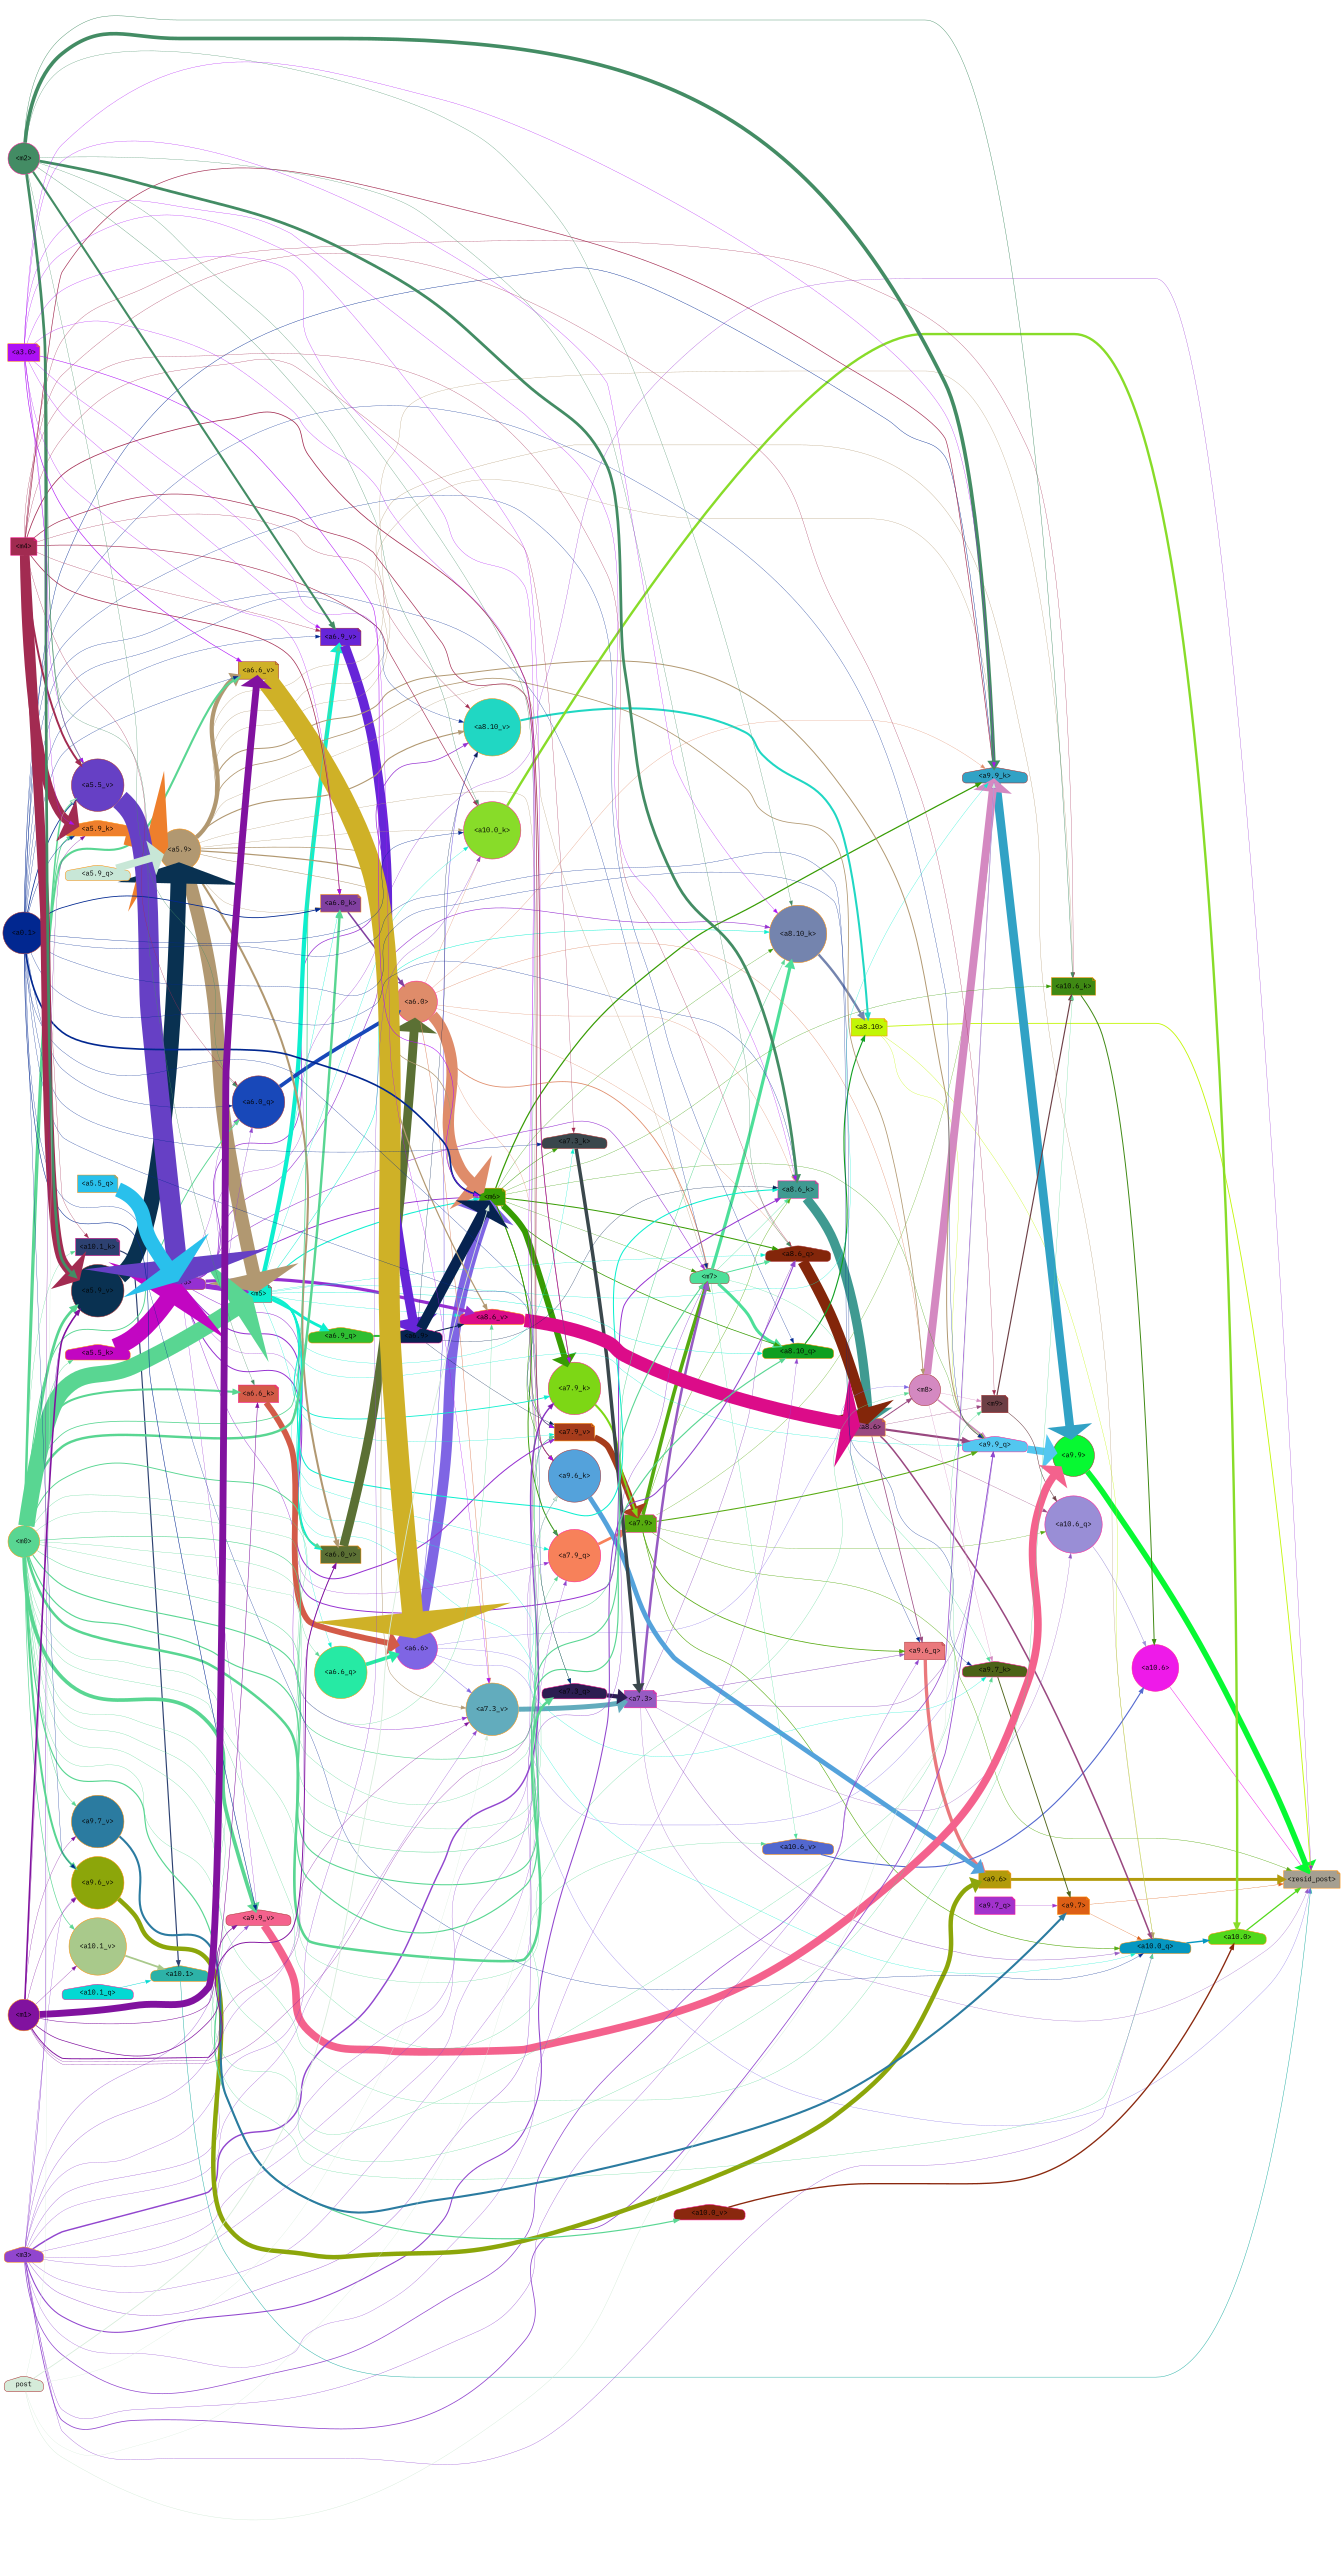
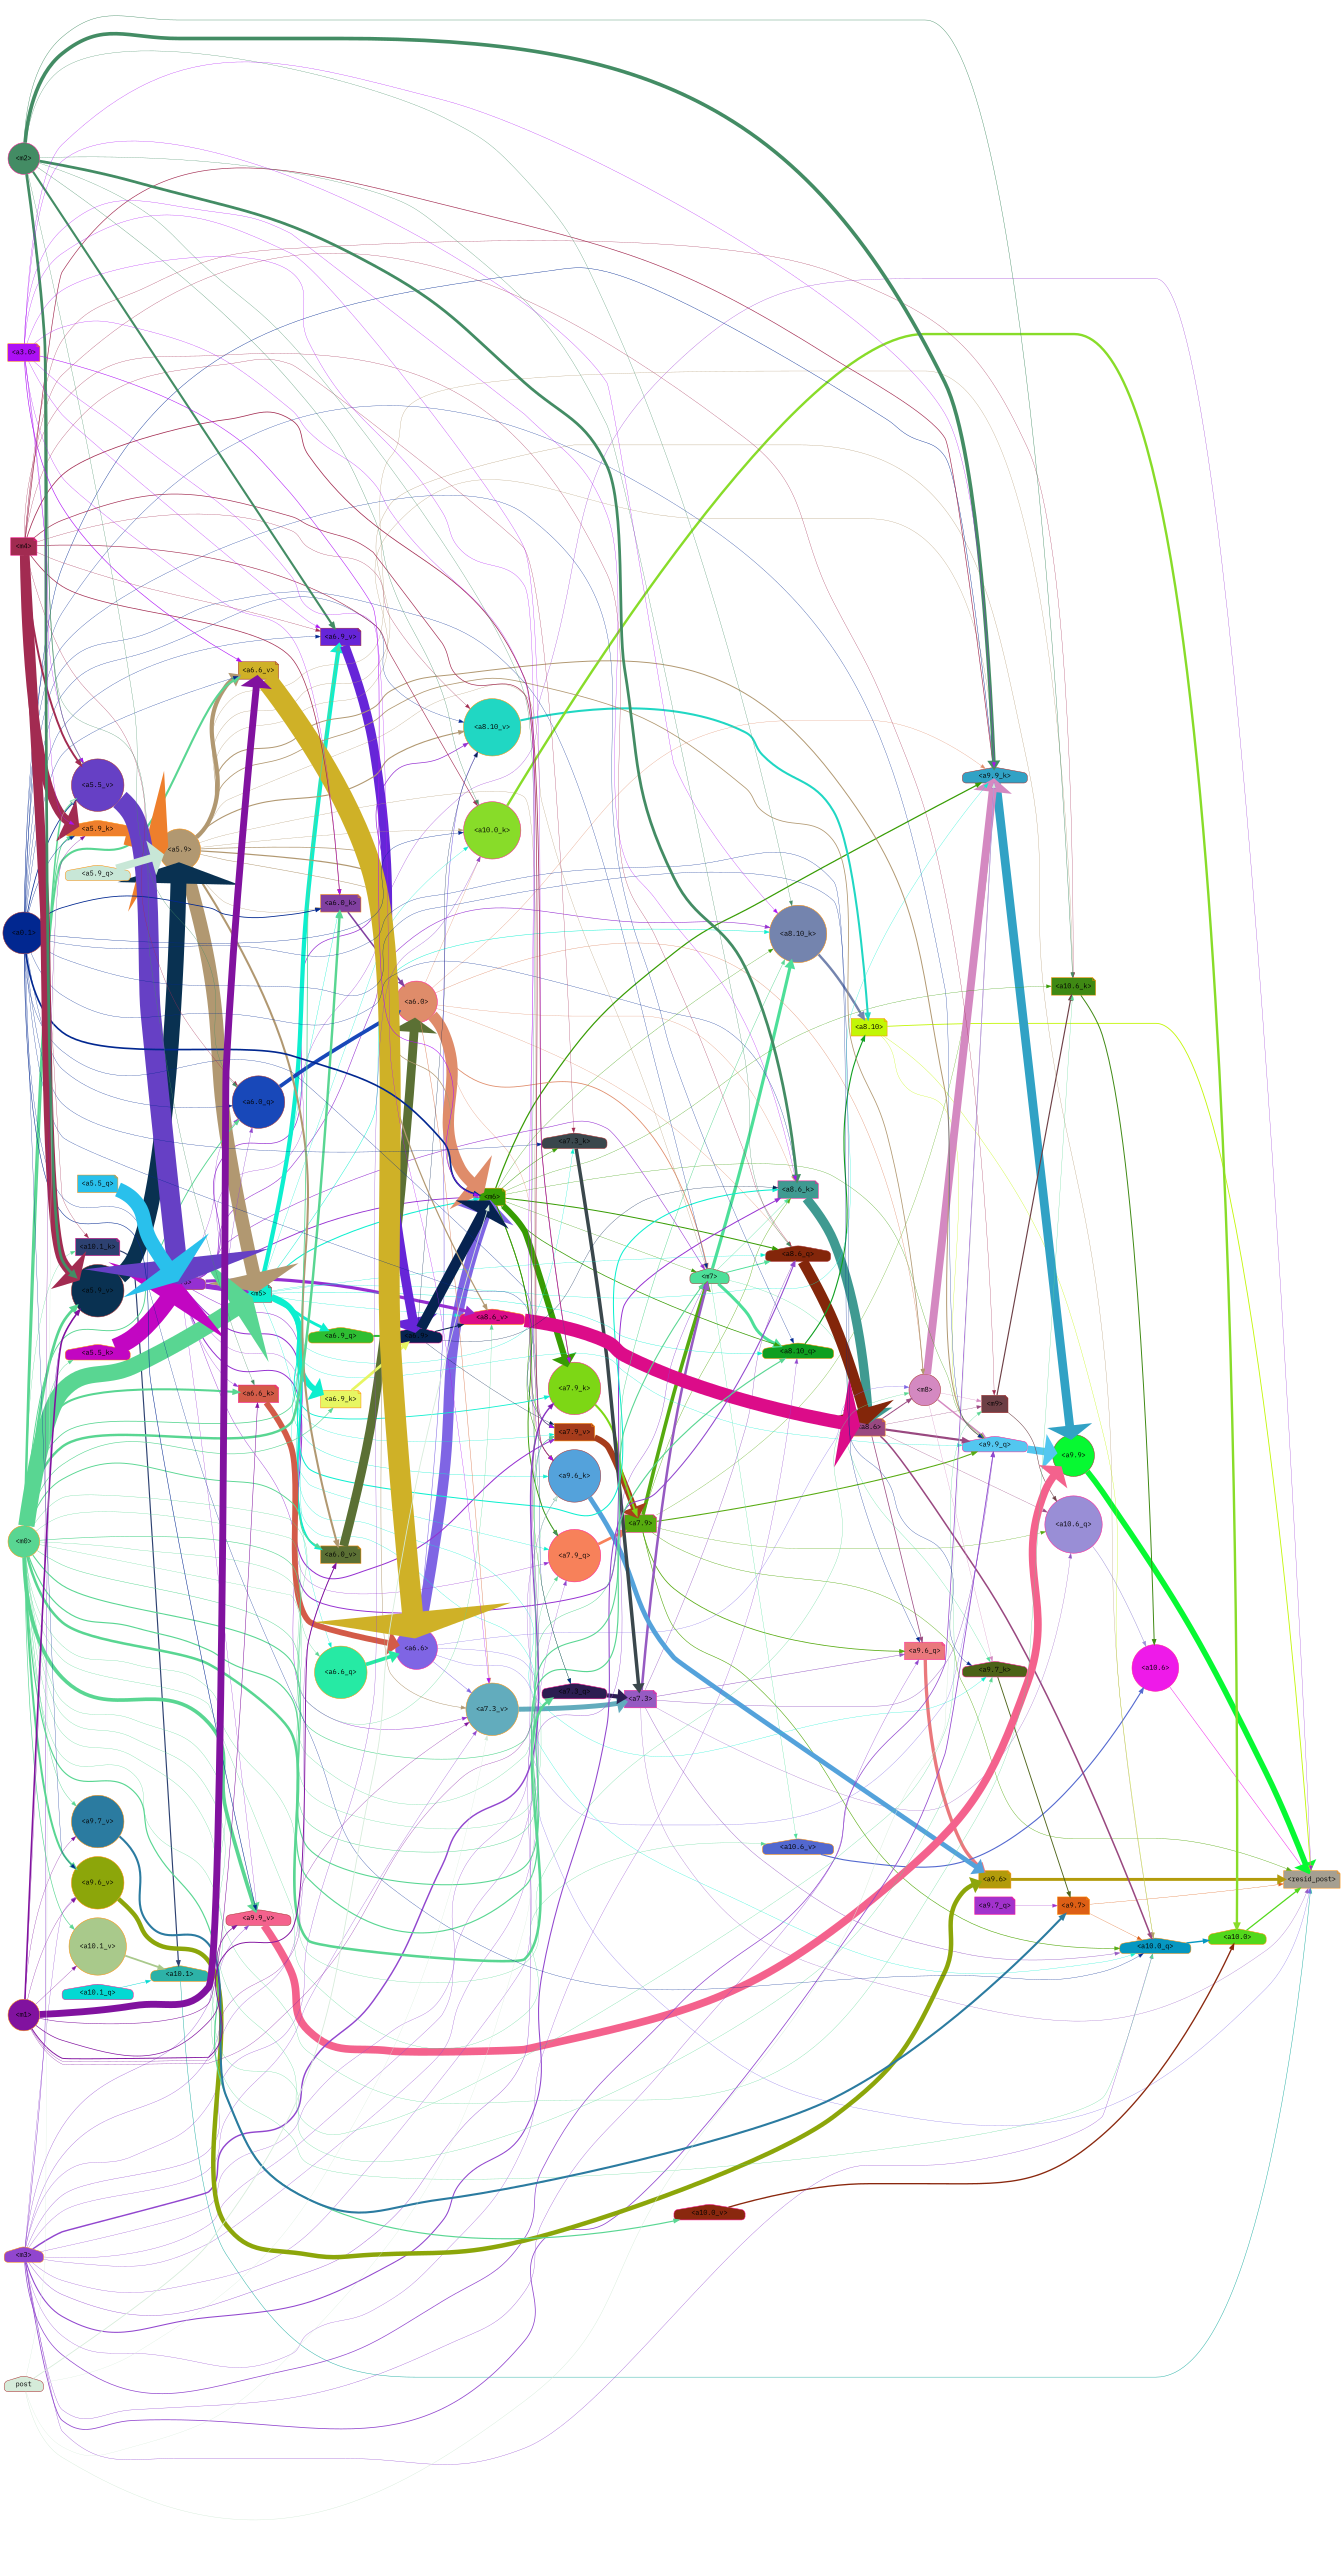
none -> (207, 1353)
none -> (341, 1399)
none -> (343, 1459)
(925, 1651) -> (925, 1651)
